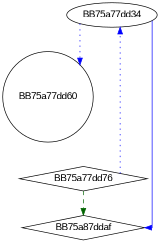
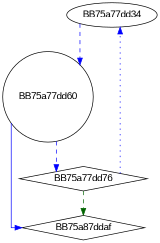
(80, 41) -> (80, 41)
(152, 125) -> (11, 177)
none -> (56, 153)
